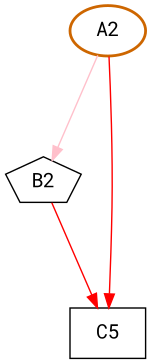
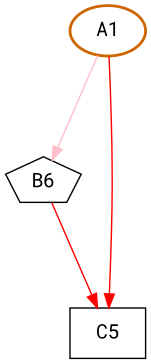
(108, 31) -> (108, 31)
(43, 182) -> (43, 182)
